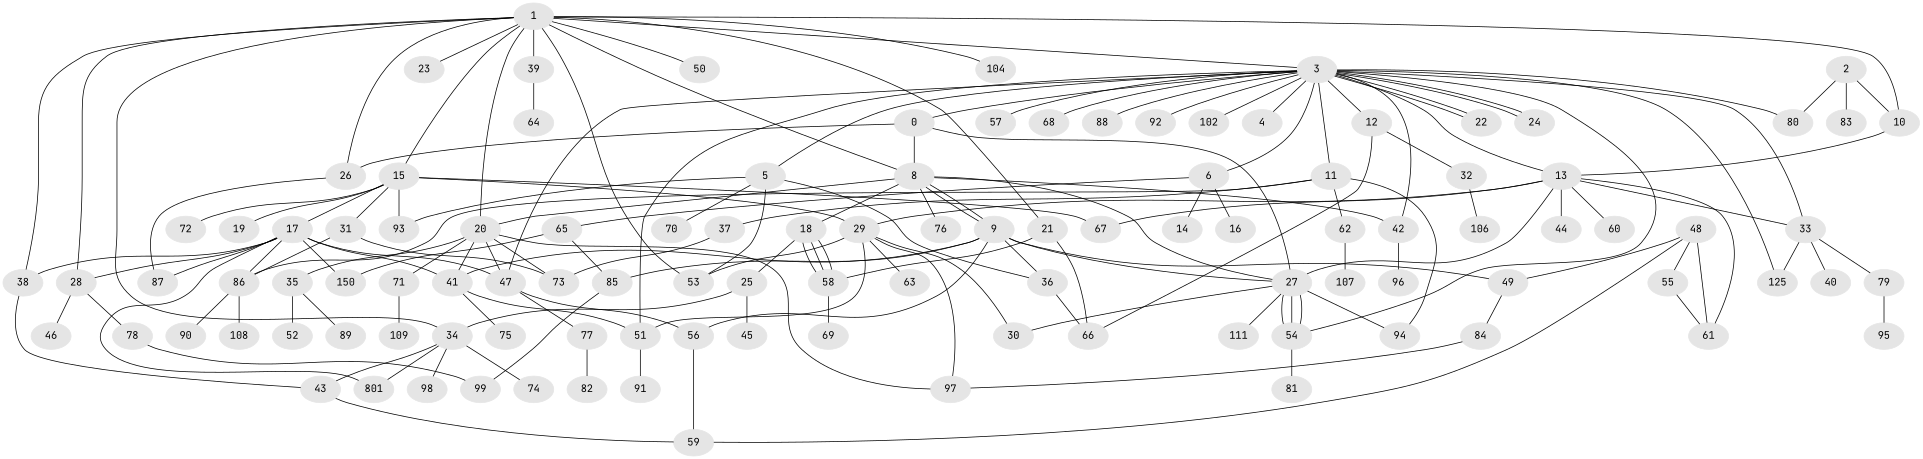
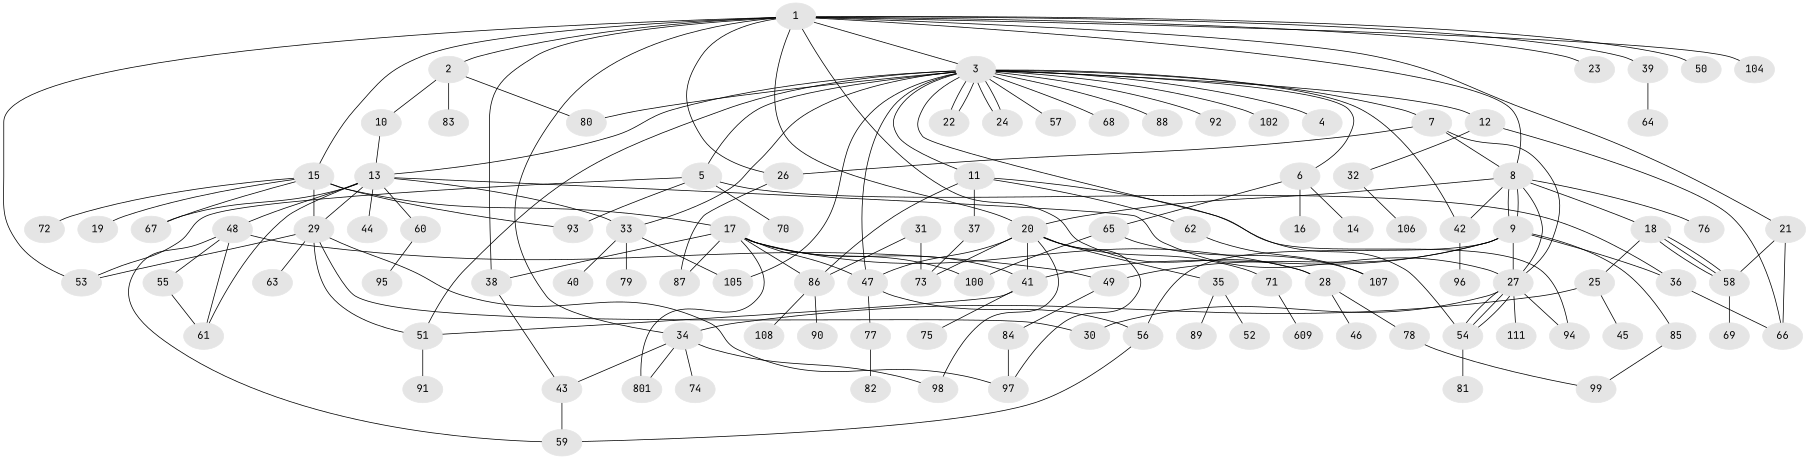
(1245, 22) -> (580, 36)
(914, 123) -> (1432, 123)
(372, 203) -> none
none -> (289, 207)
(588, 257) -> (1244, 255)
(346, 283) -> (974, 283)
(1777, 283) -> (733, 283)
(1884, 310) -> (399, 259)
none -> (996, 315)
(399, 336) -> (1303, 336)
